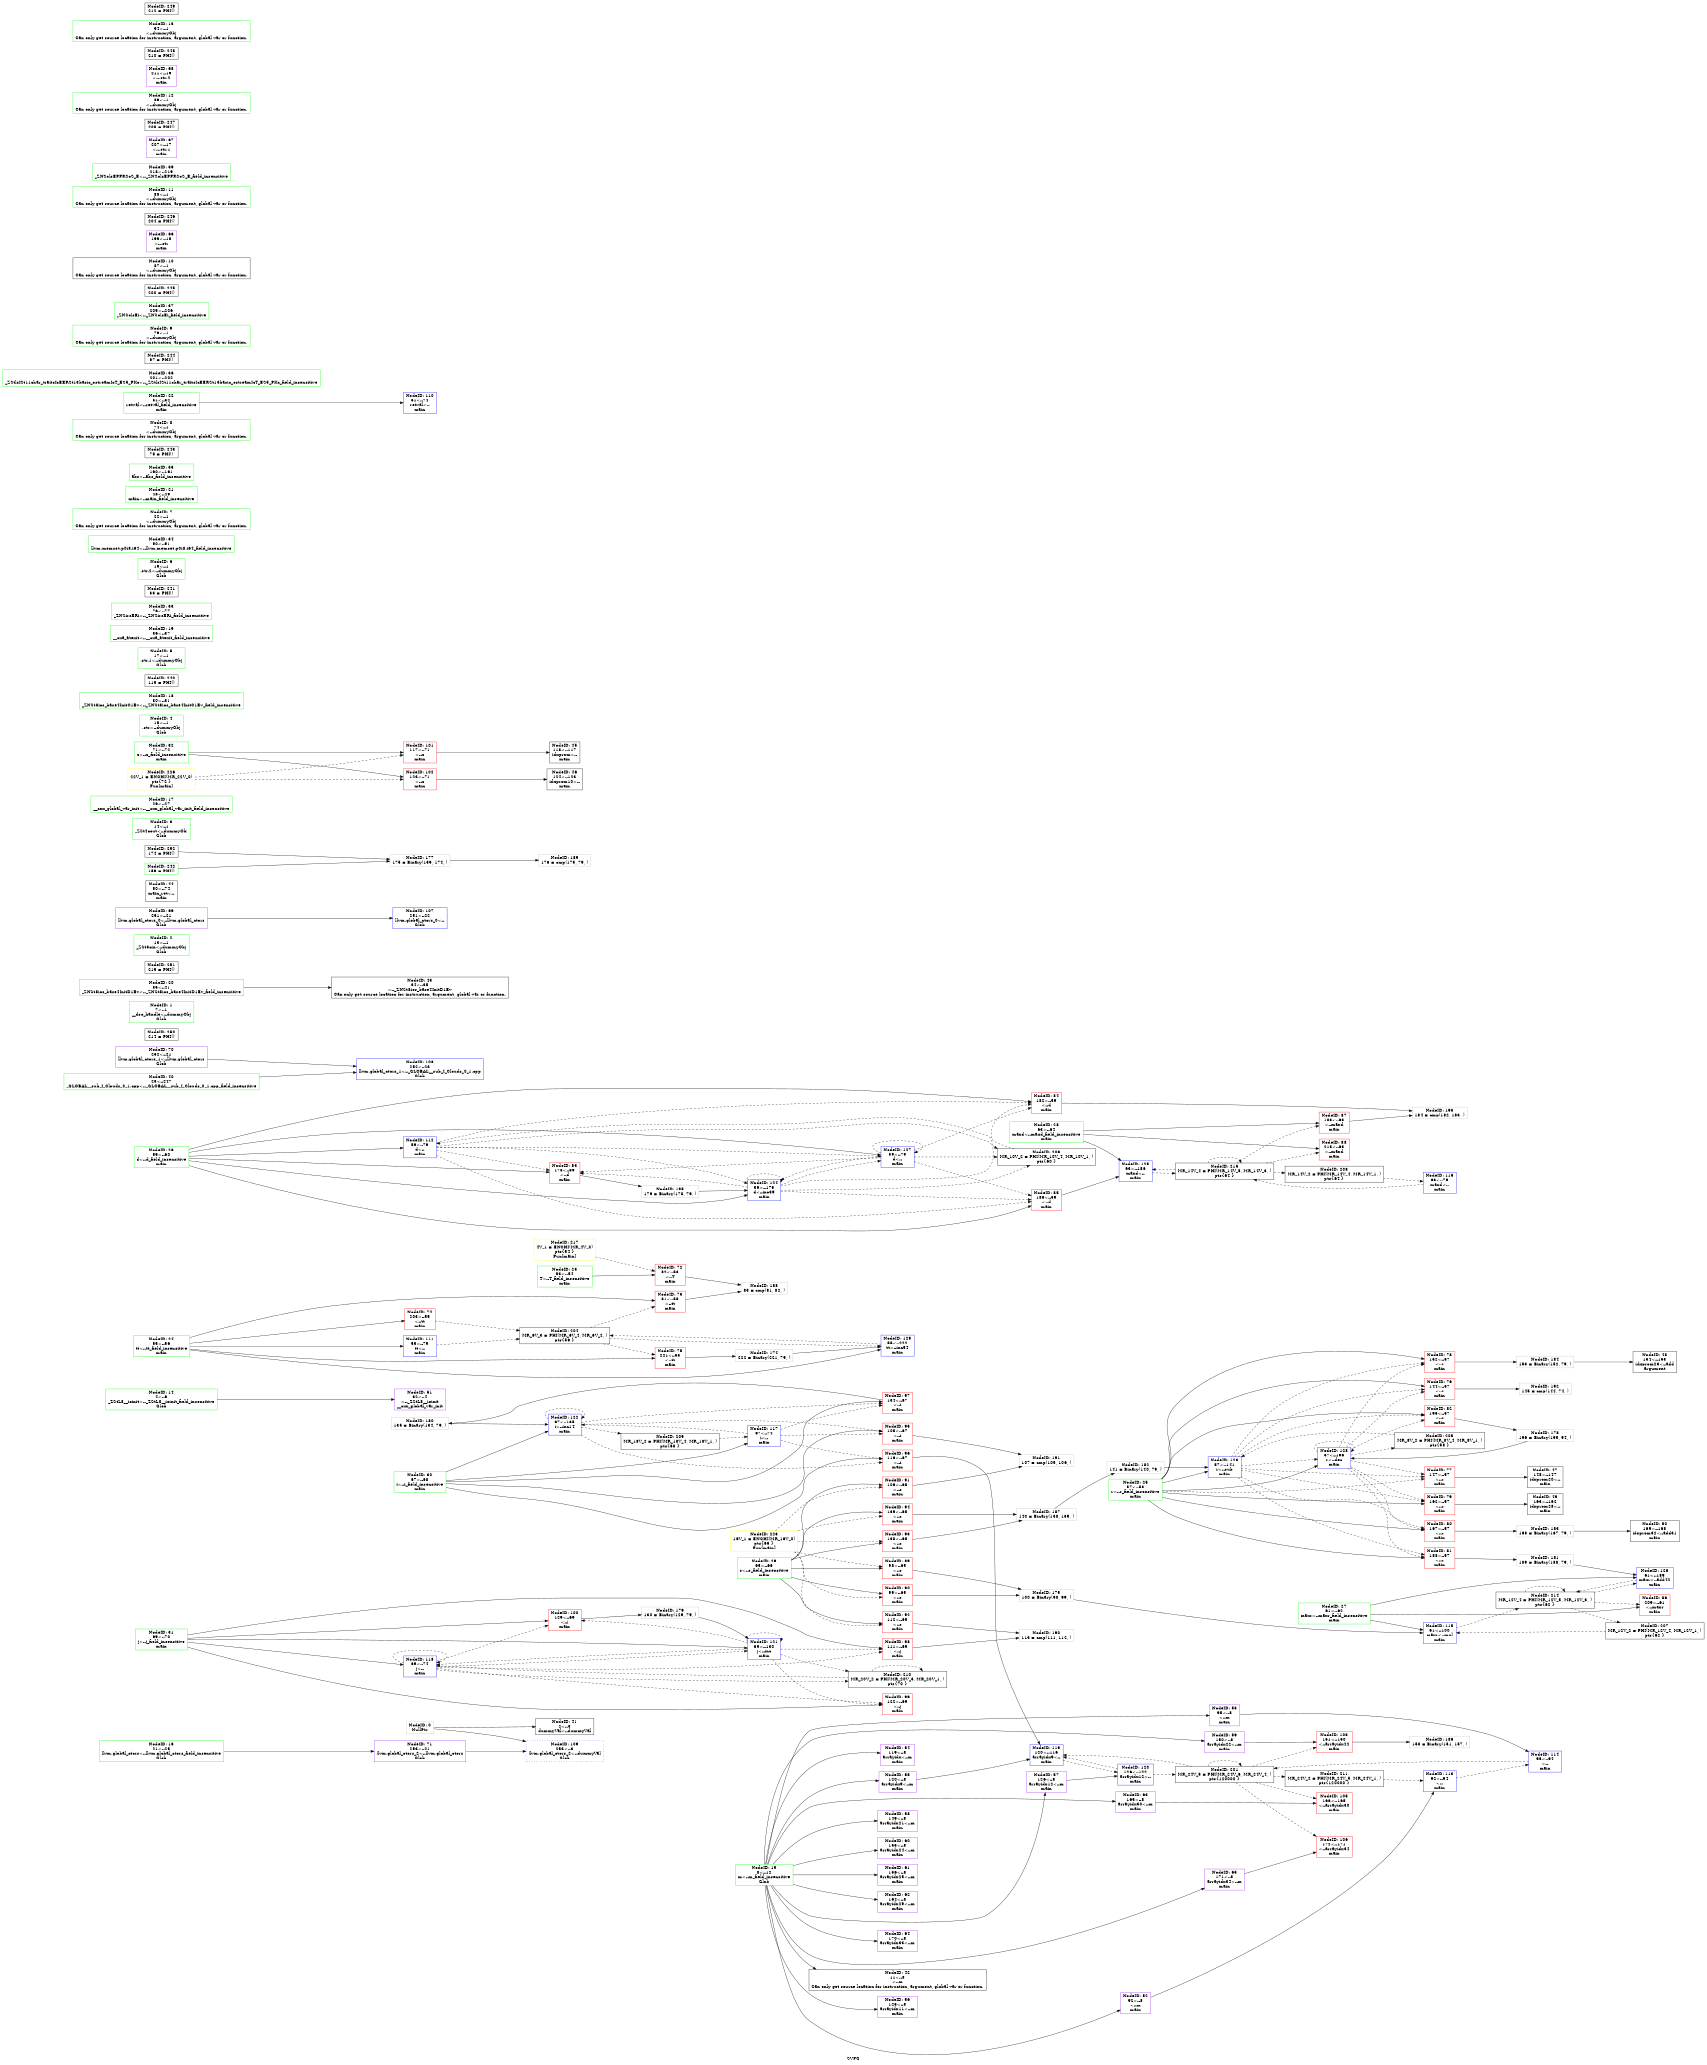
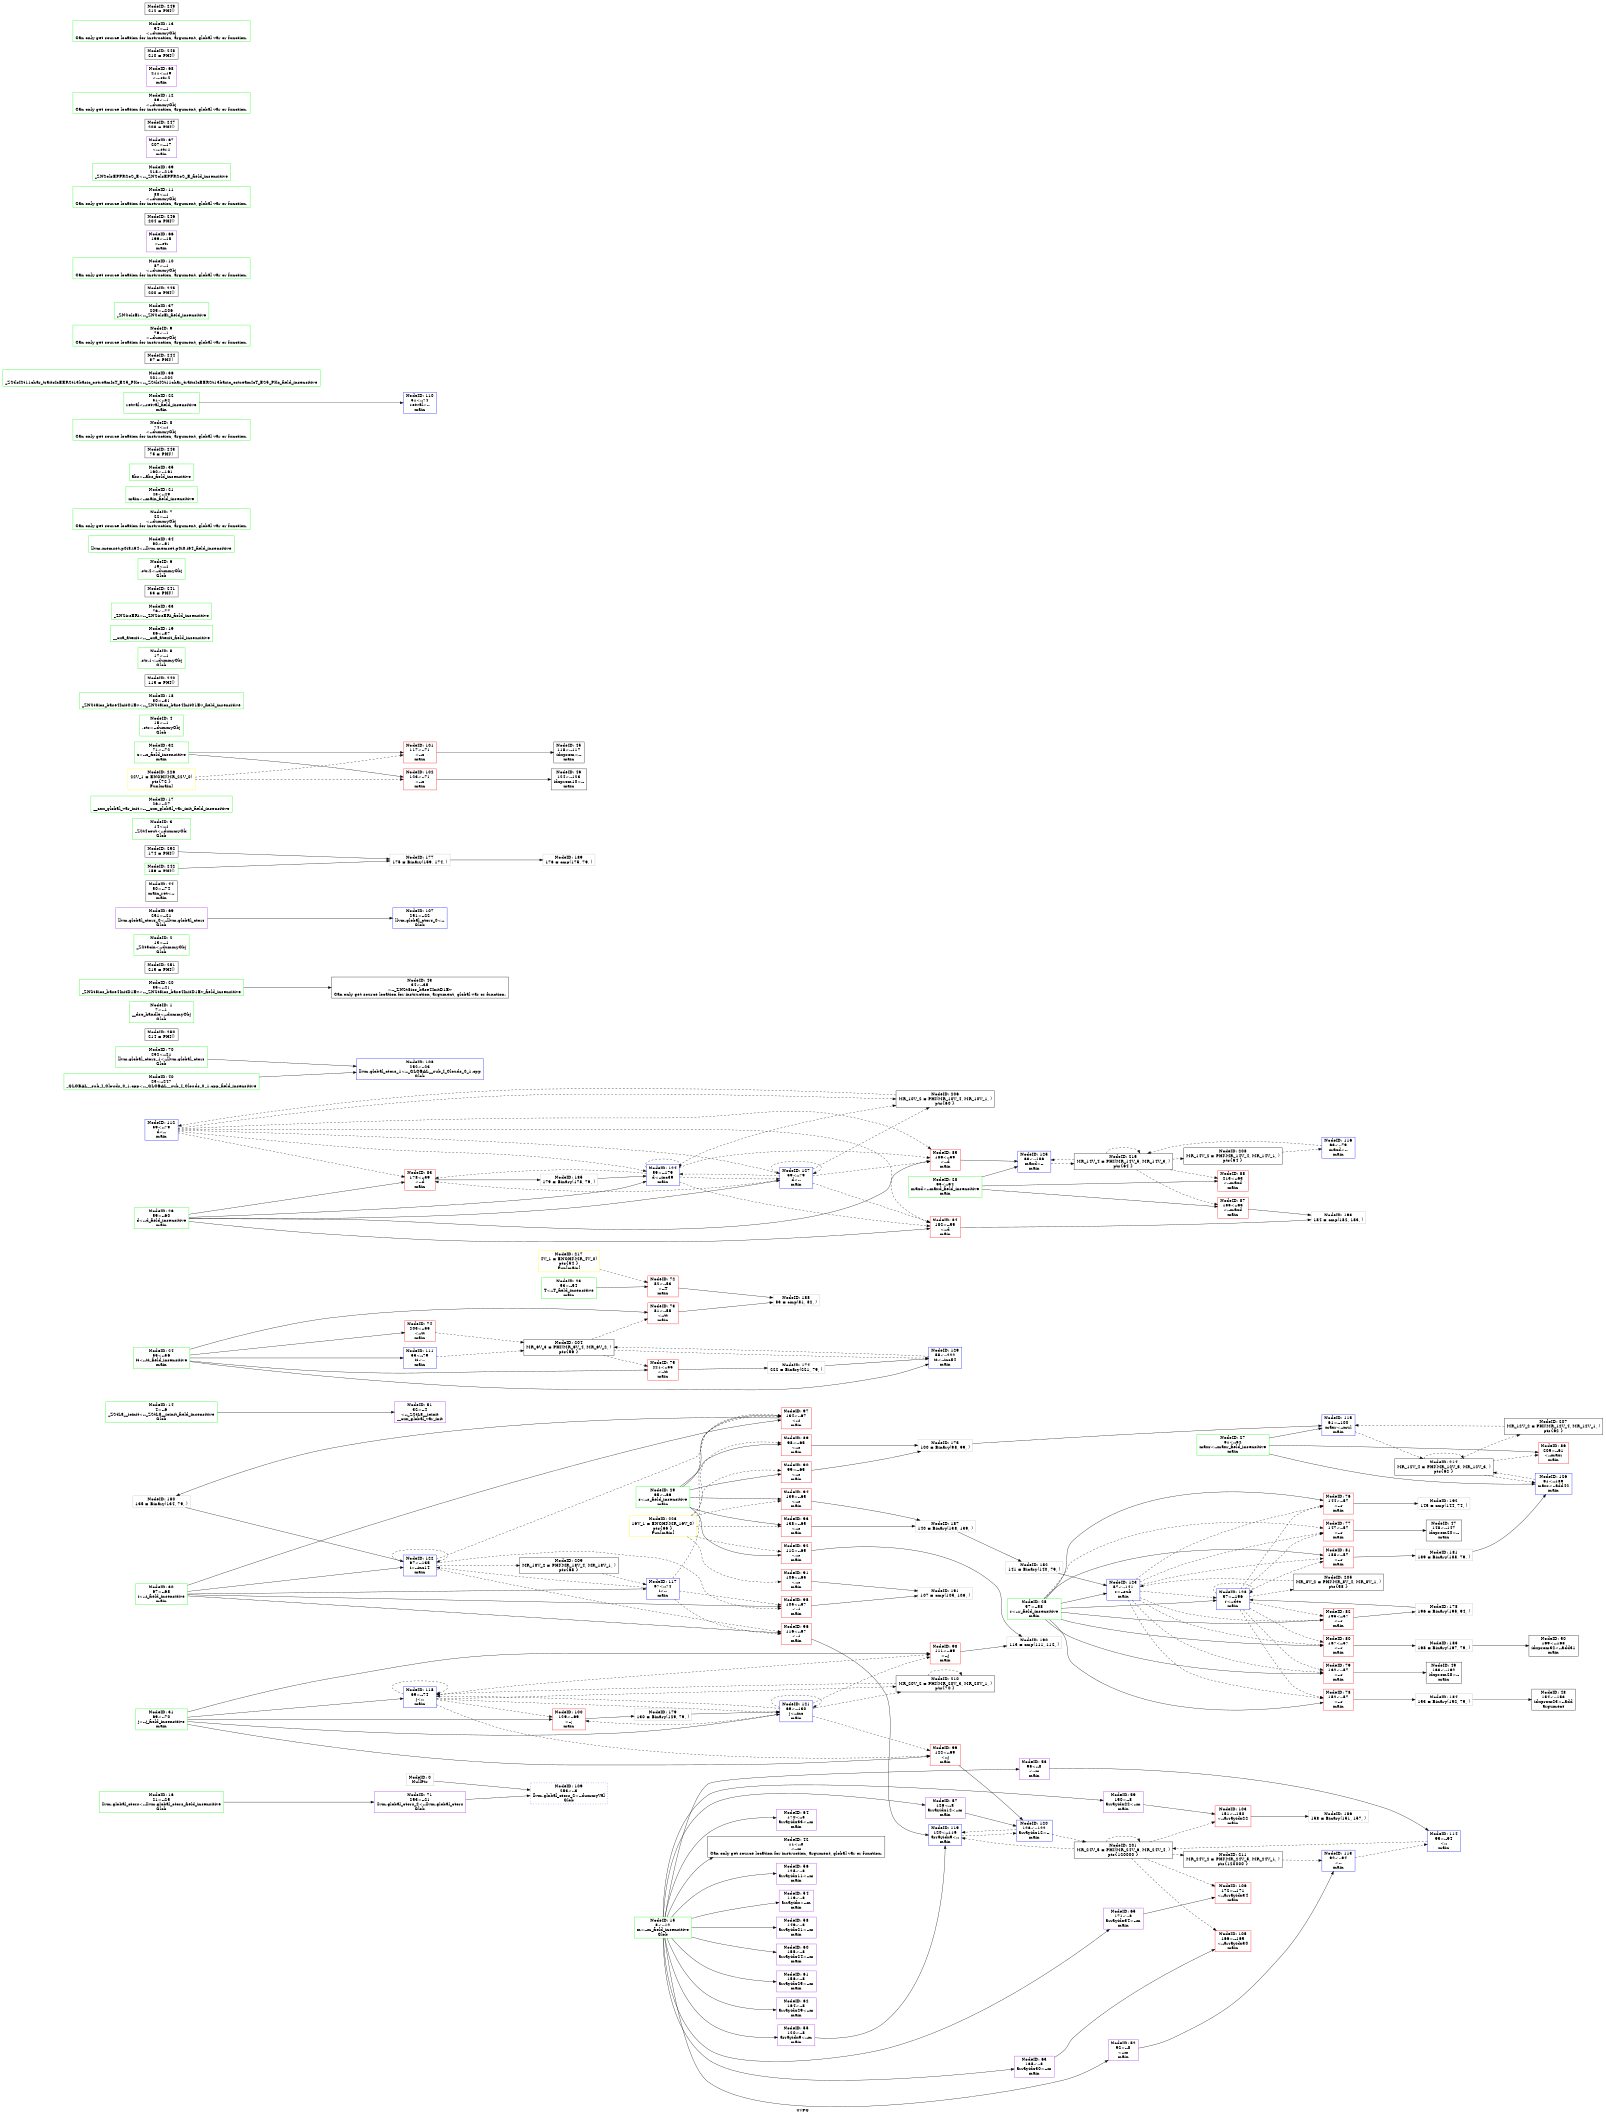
(162, 268) -> (162, 268)
(162, 1057) -> (162, 1057)
(295, 1152) -> none
(815, 1496) -> (712, 1429)
(565, 1727) -> none
none -> (989, 1790)
